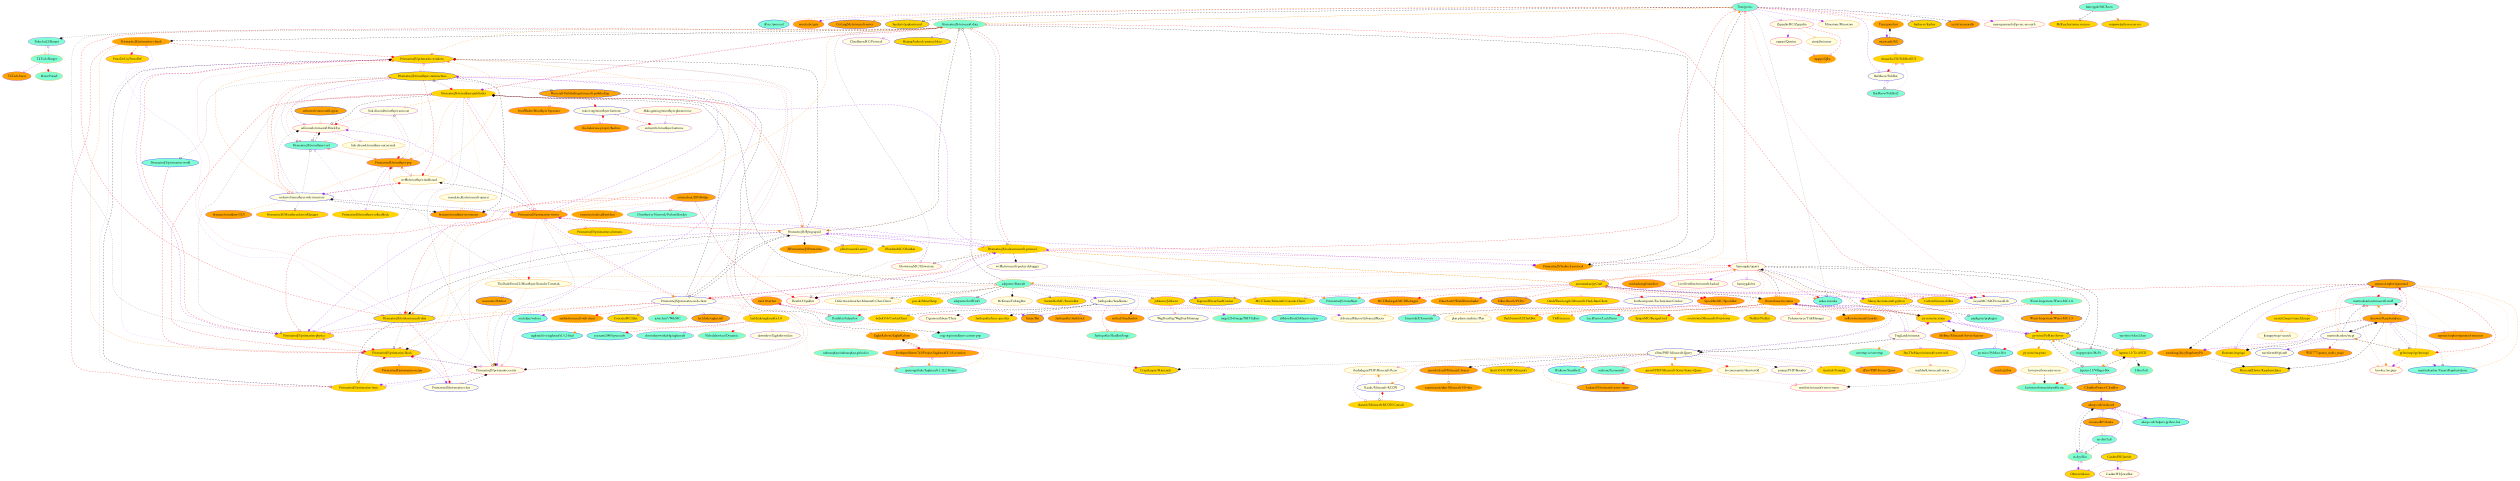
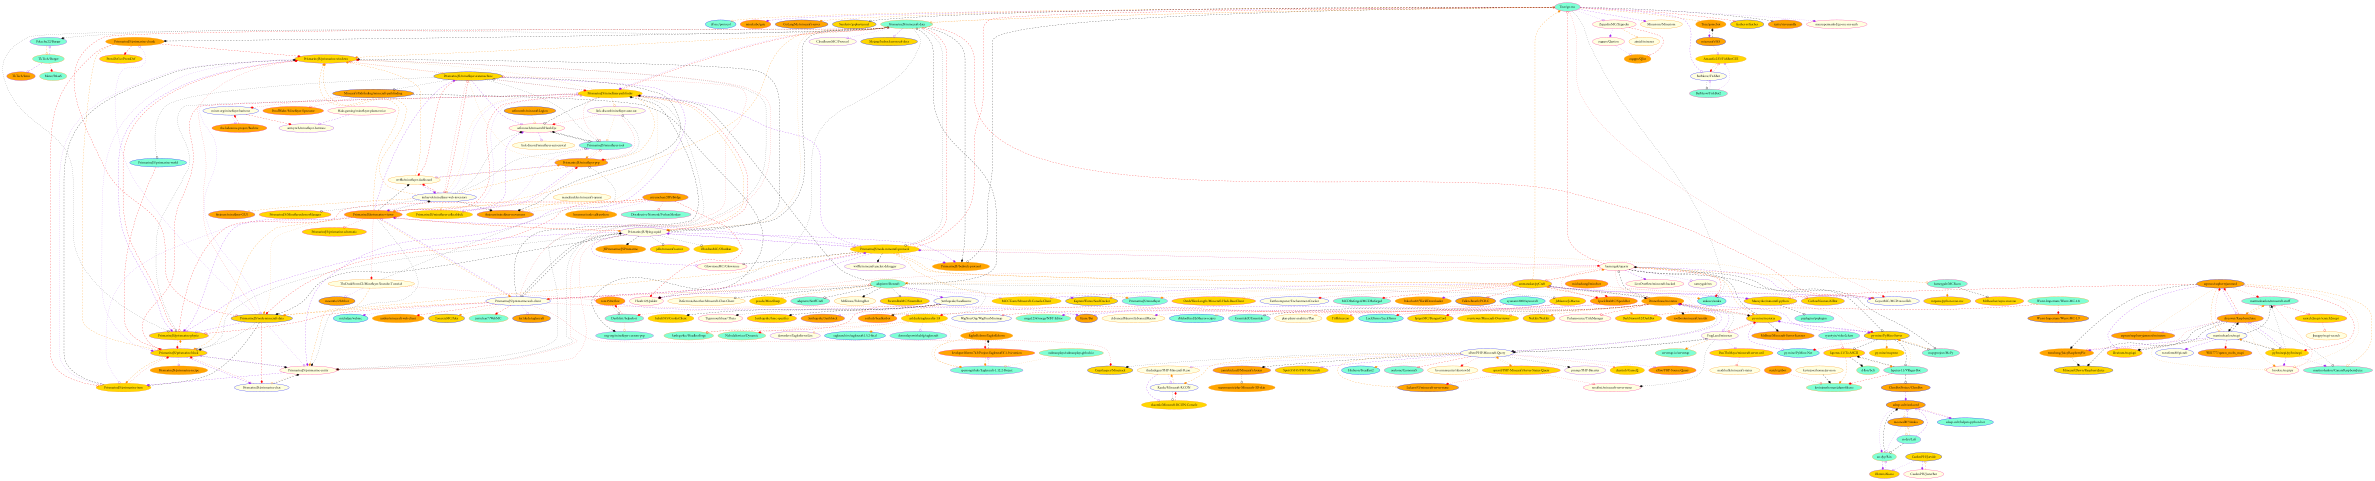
(1398, 301) -> (1362, 301)
(975, 310) -> (815, 310)
(1538, 312) -> (1773, 275)
(689, 327) -> (1155, 307)
(2443, 370) -> (2338, 370)
